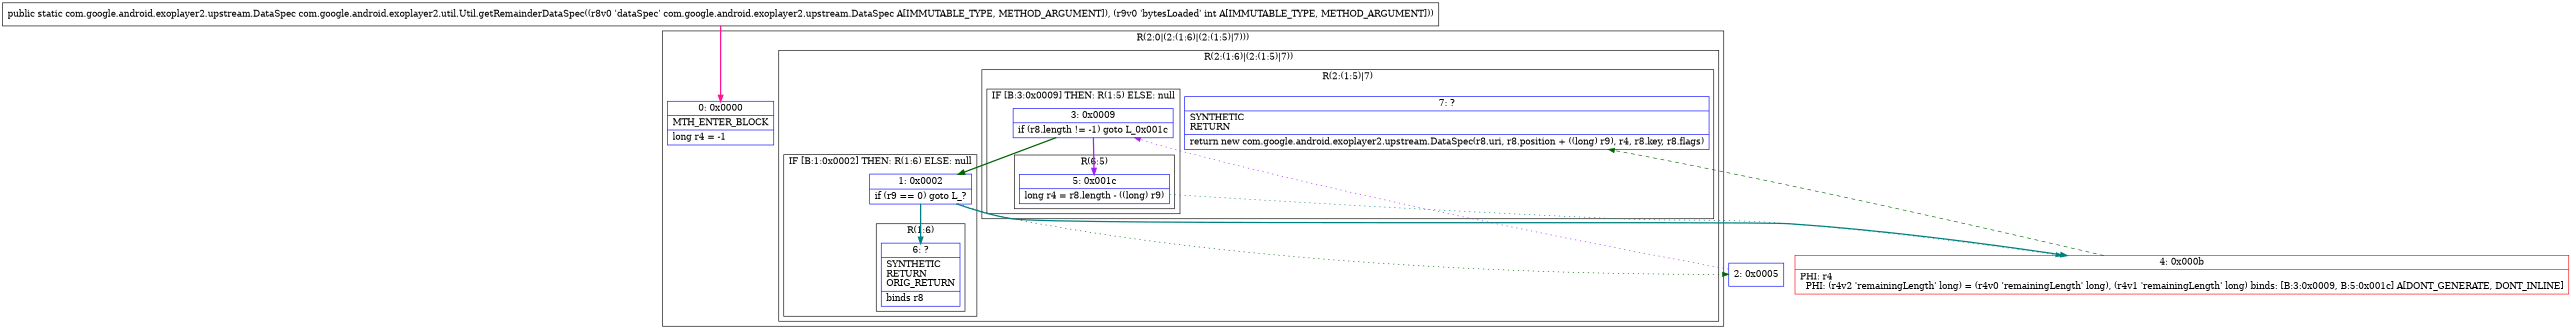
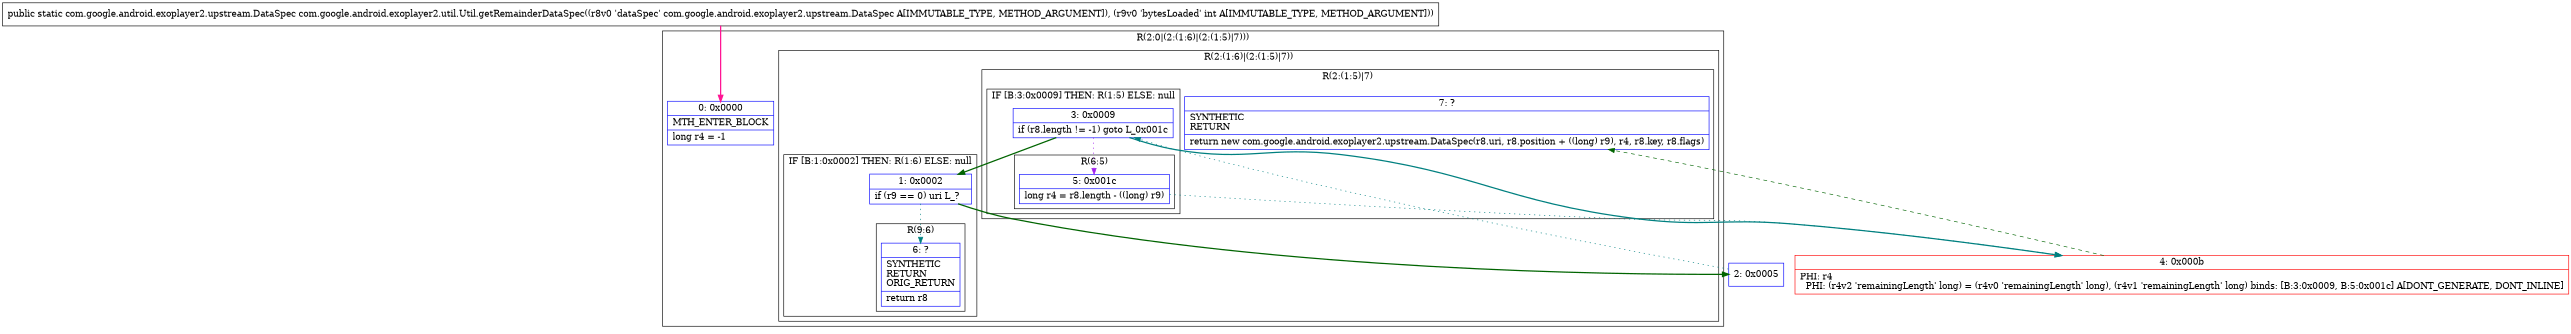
(1094, 151) -> (1094, 151)
(921, 196) -> (917, 196)
(1404, 204) -> (1404, 204)
(921, 220) -> (921, 220)
(1536, 223) -> (1589, 211)
(921, 231) -> (921, 231)
(1338, 260) -> (1338, 260)
(905, 298) -> (907, 298)
